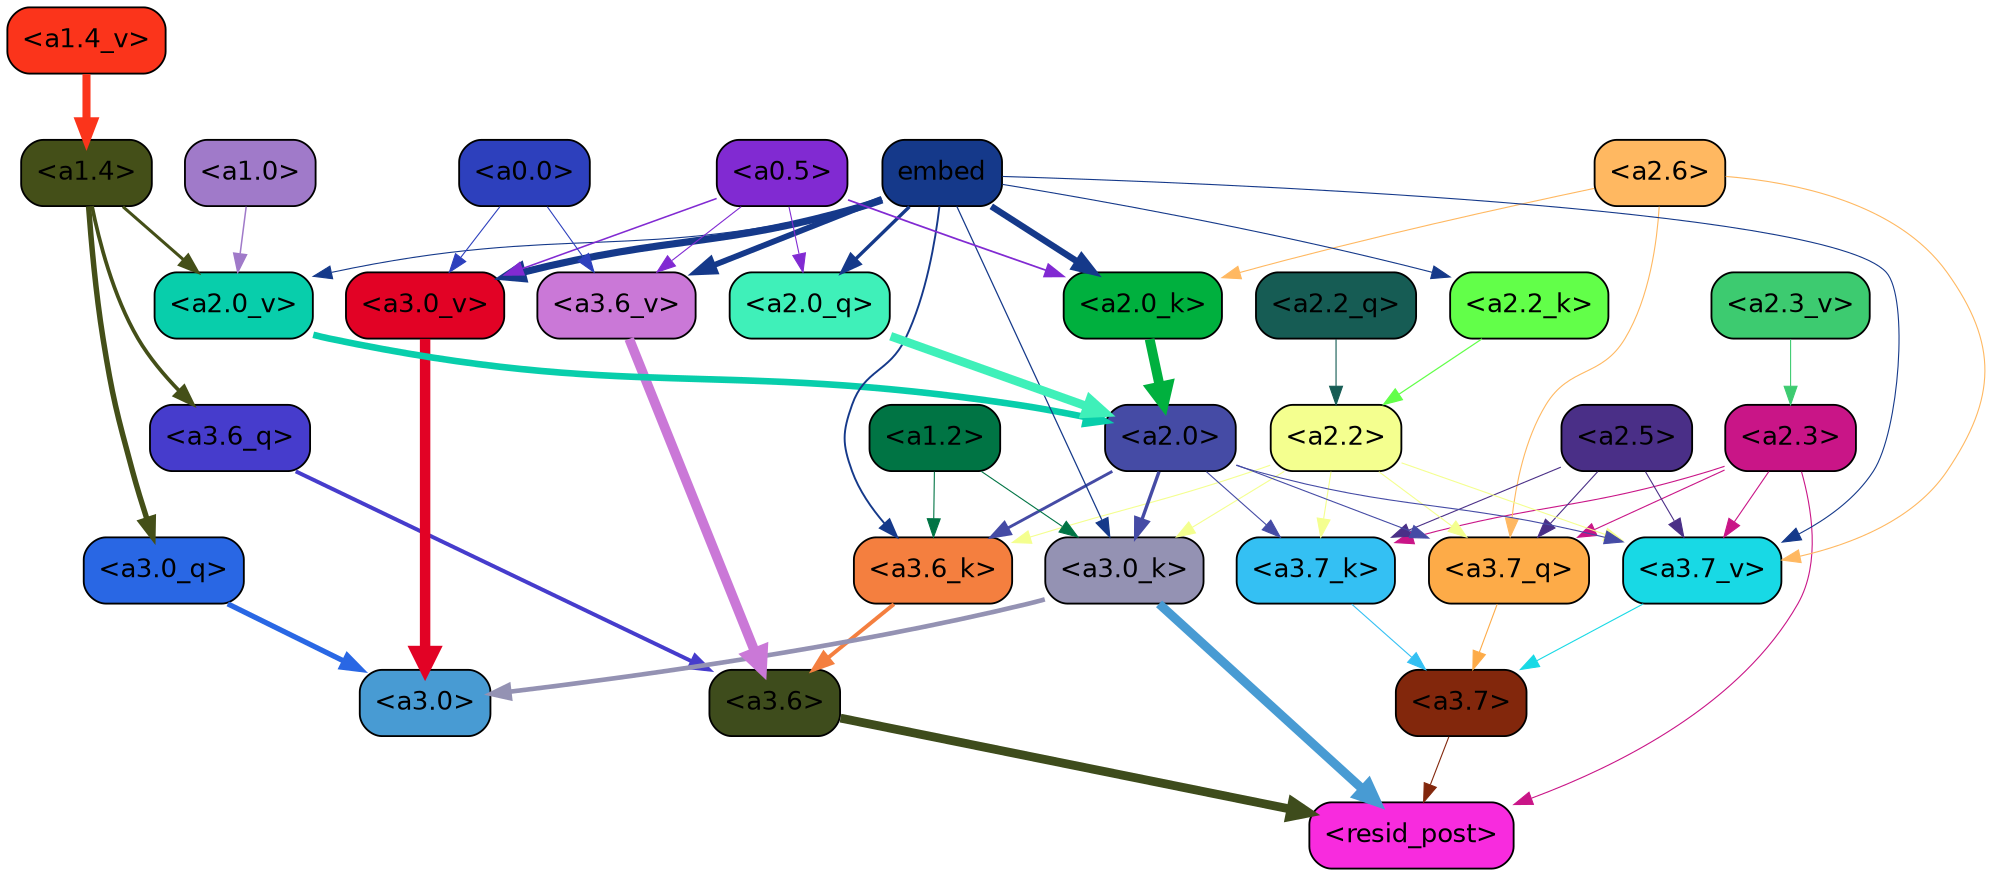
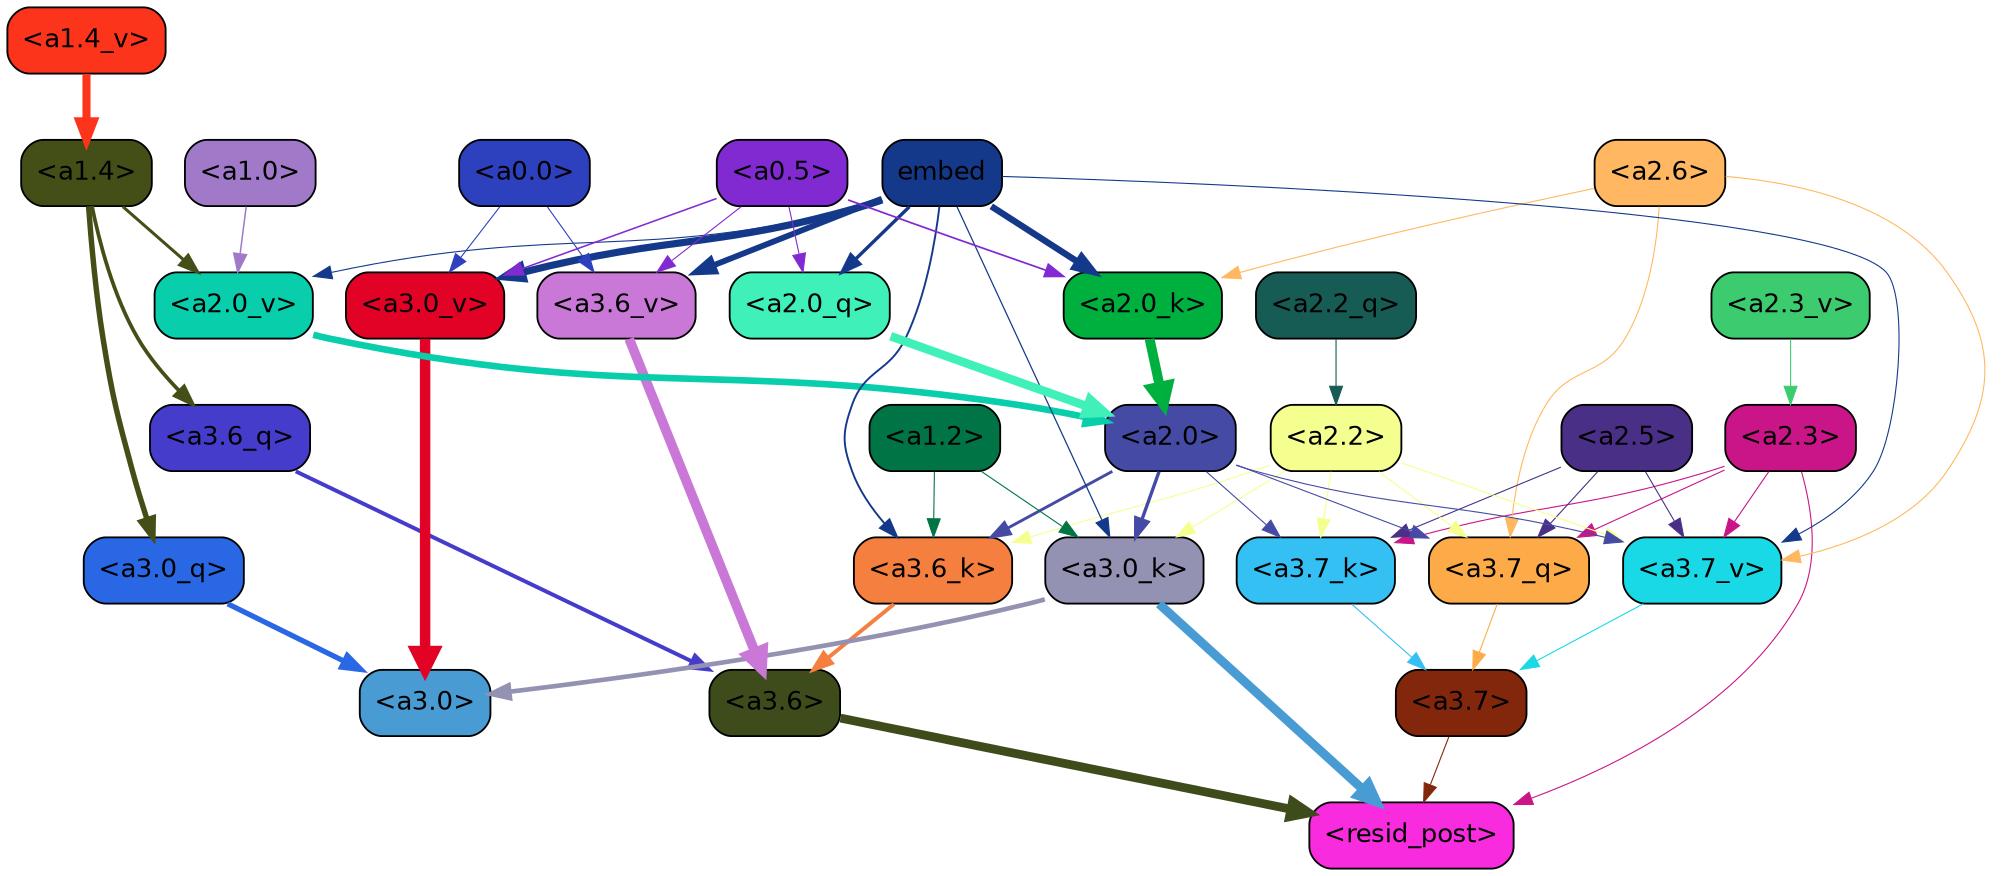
(1529, 305) -> none
